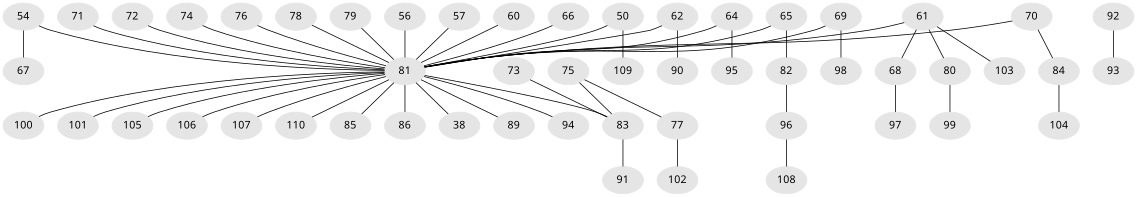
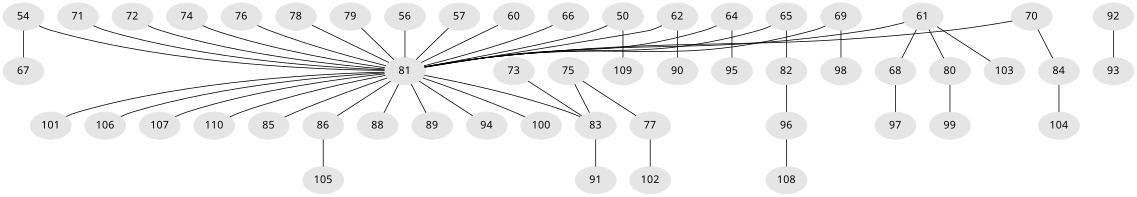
(265, 88) -> (323, 153)
(459, 126) -> (378, 126)
